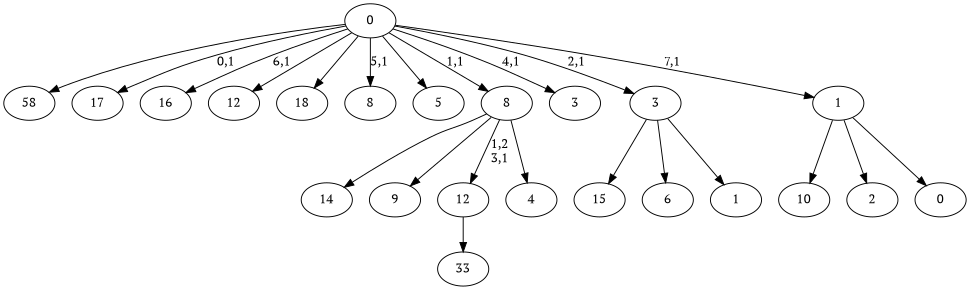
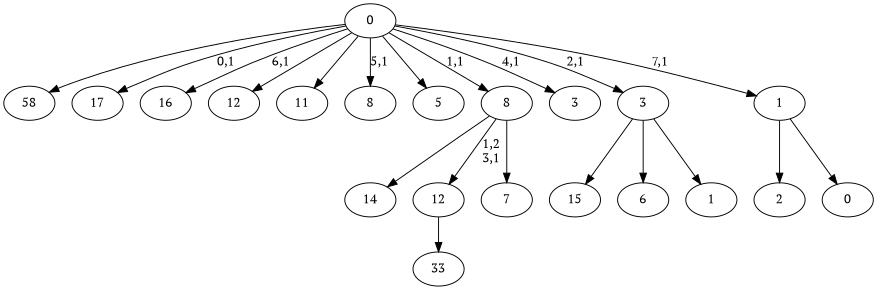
(302, 103) -> (302, 103)
(395, 200) -> none
(531, 200) -> (507, 200)
(804, 200) -> none
